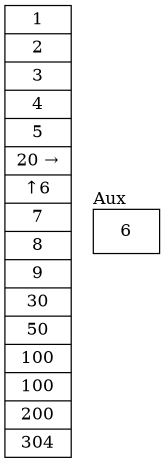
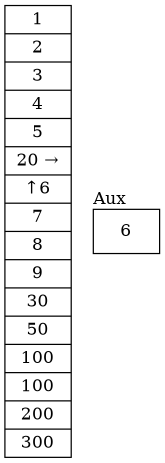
(38, 443) -> (38, 443)
